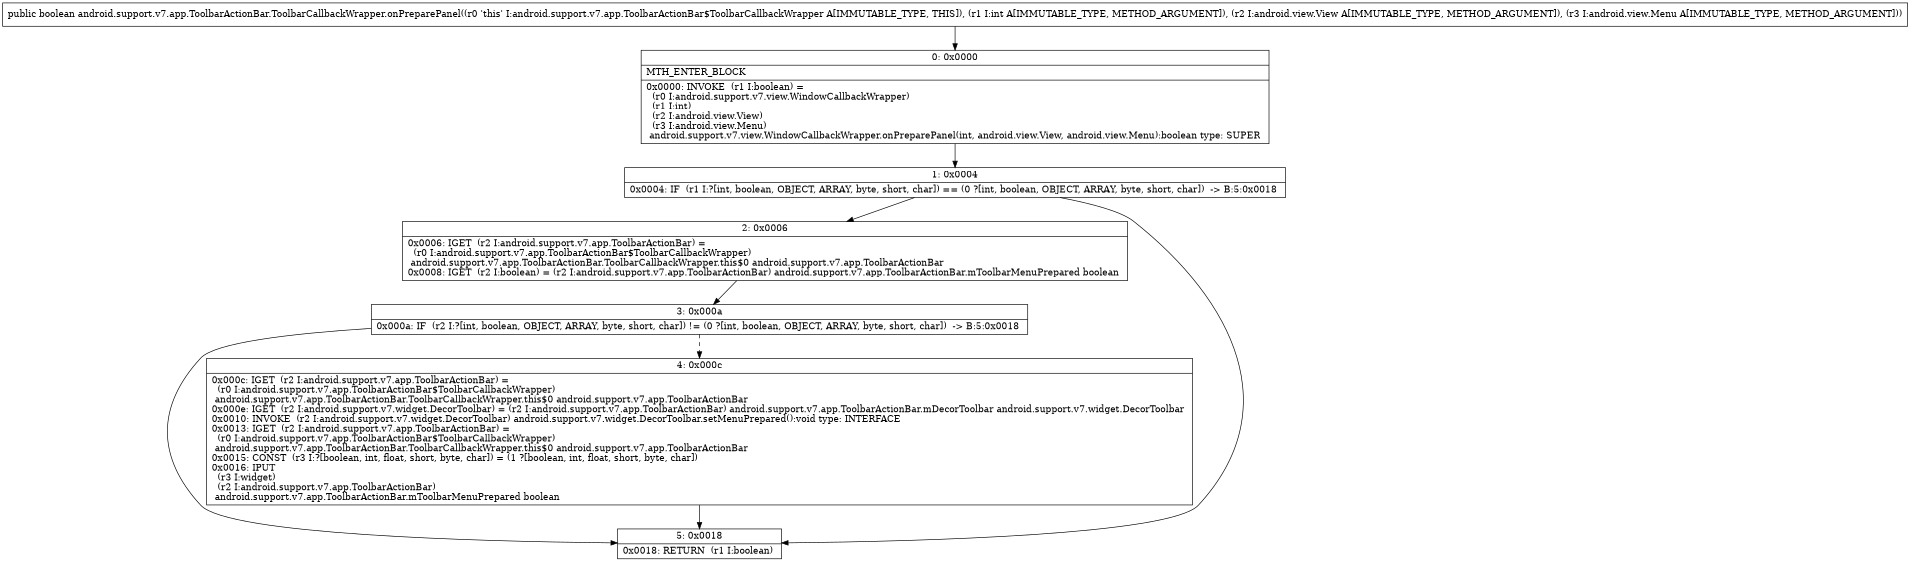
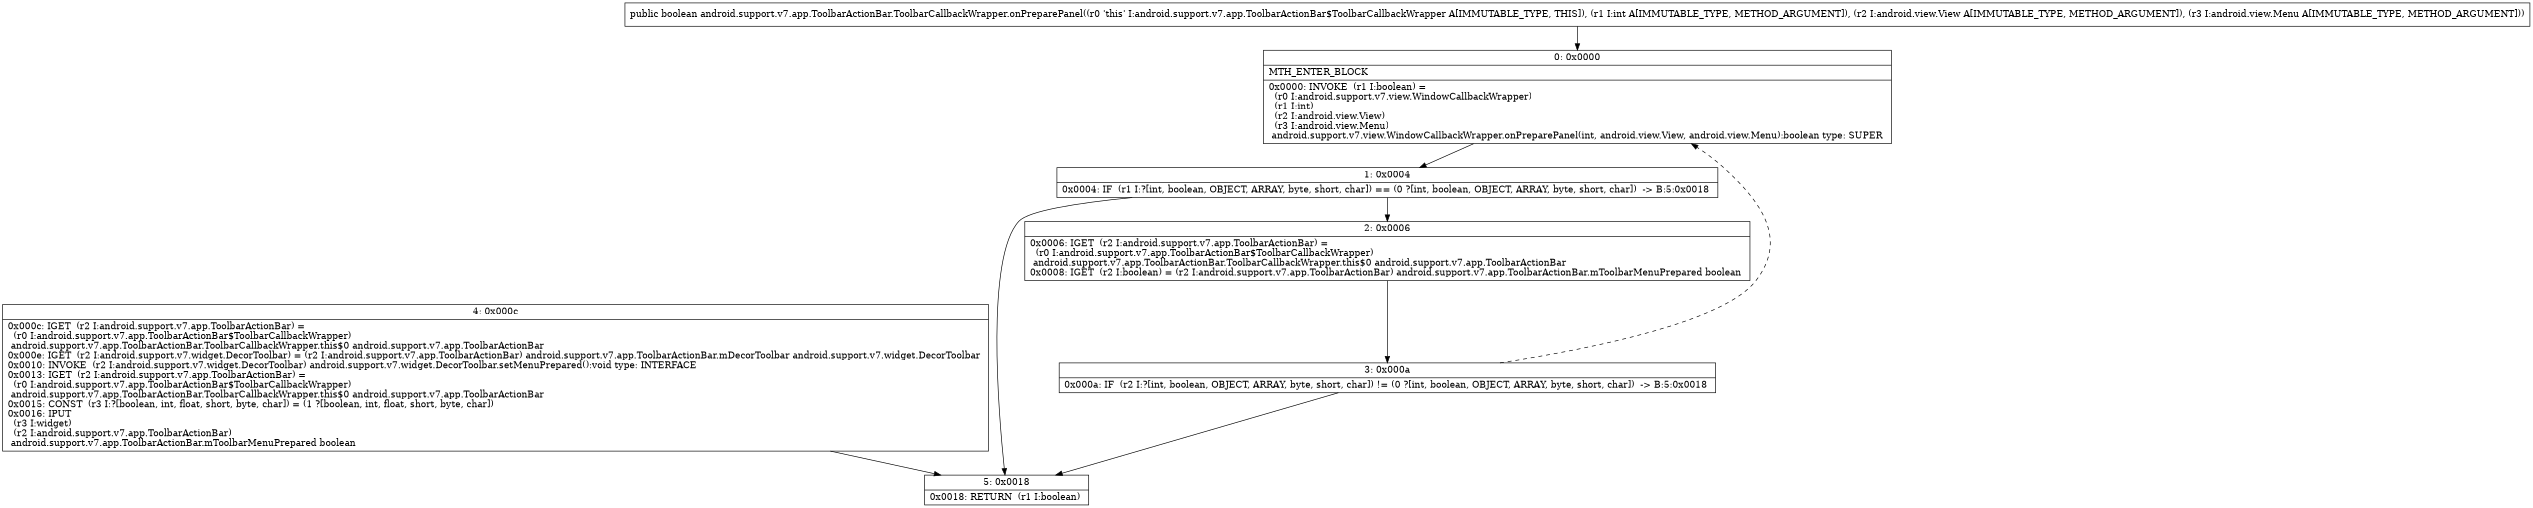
(700, 343) -> (1712, 310)
